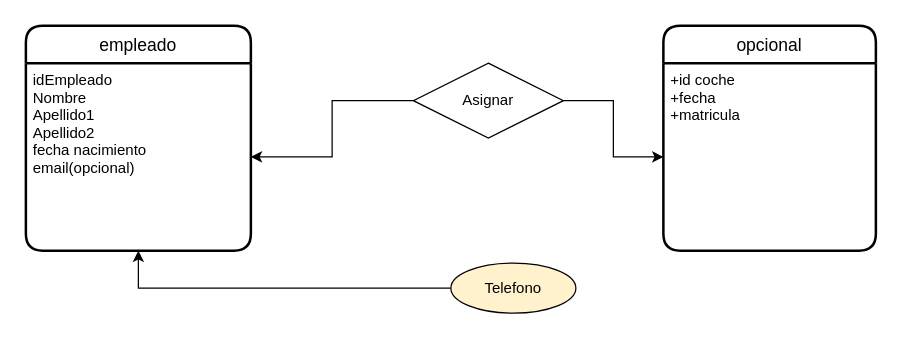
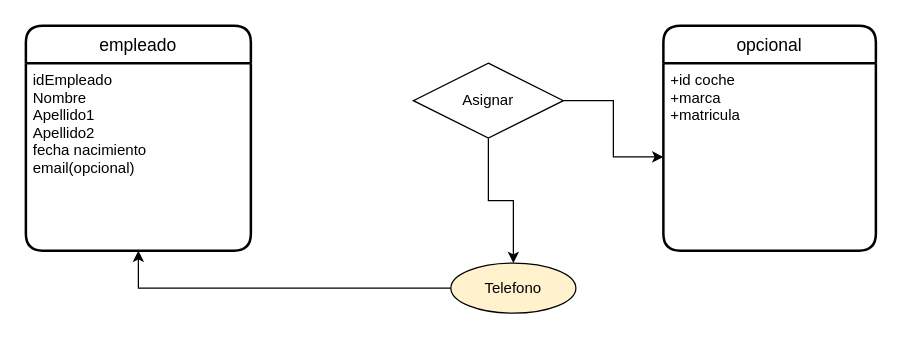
(704, 80) -> (704, 80)
(332, 125) -> (496, 201)
